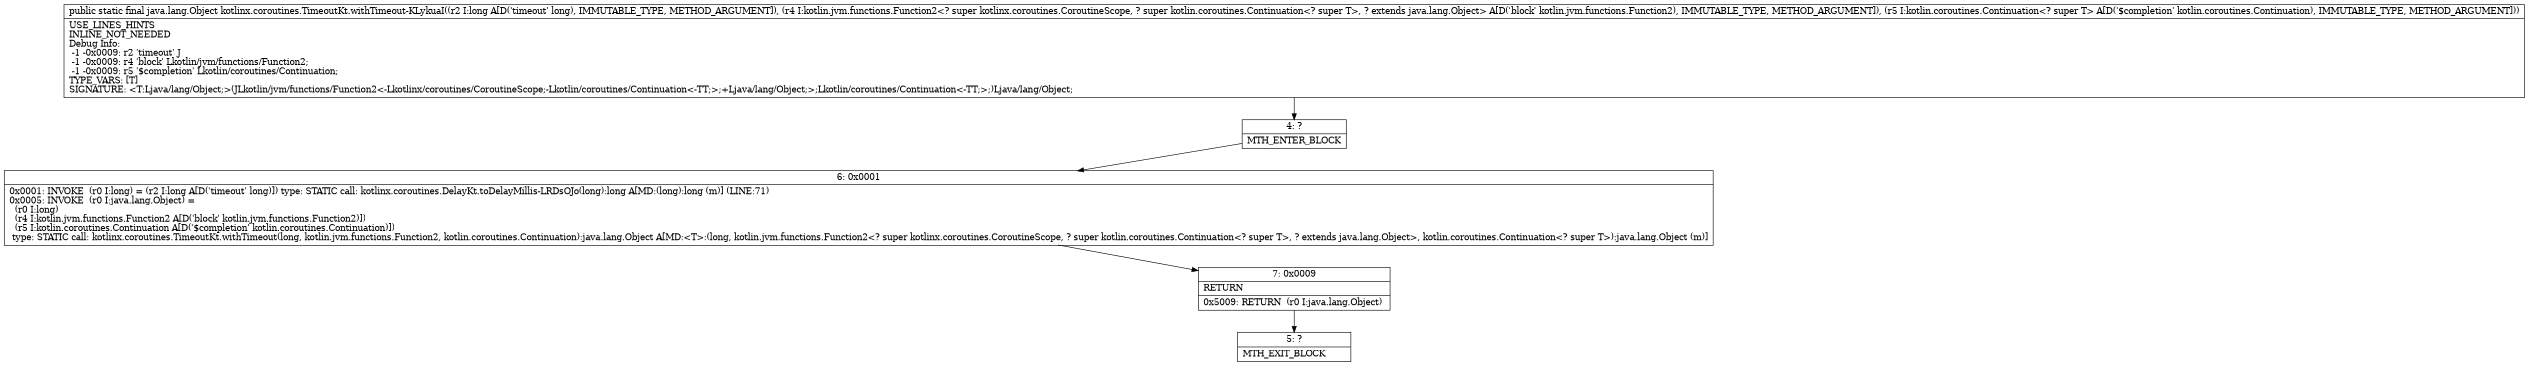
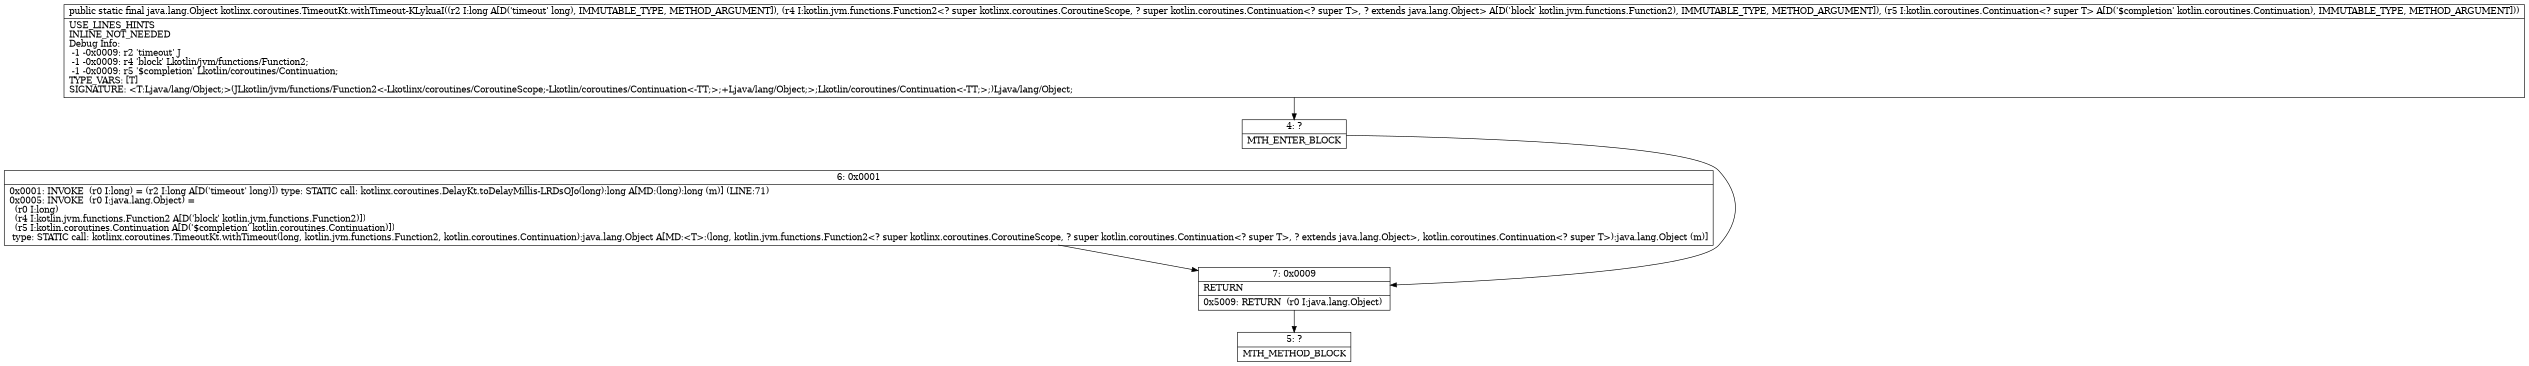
(1163, 157) -> (1729, 184)
(1284, 354) -> (1294, 354)
